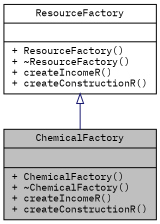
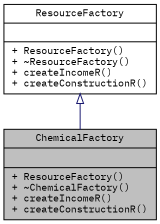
(68, 177) -> (68, 177)
